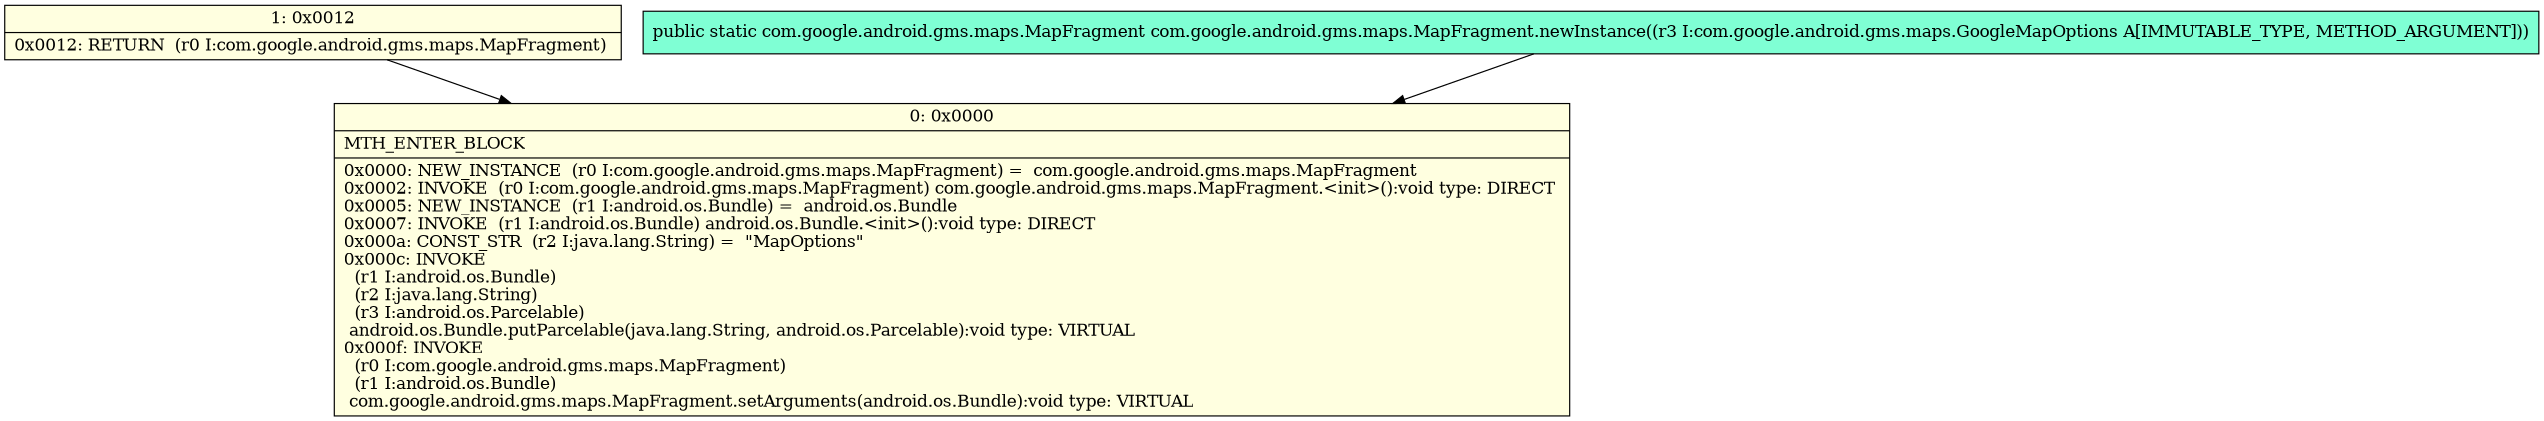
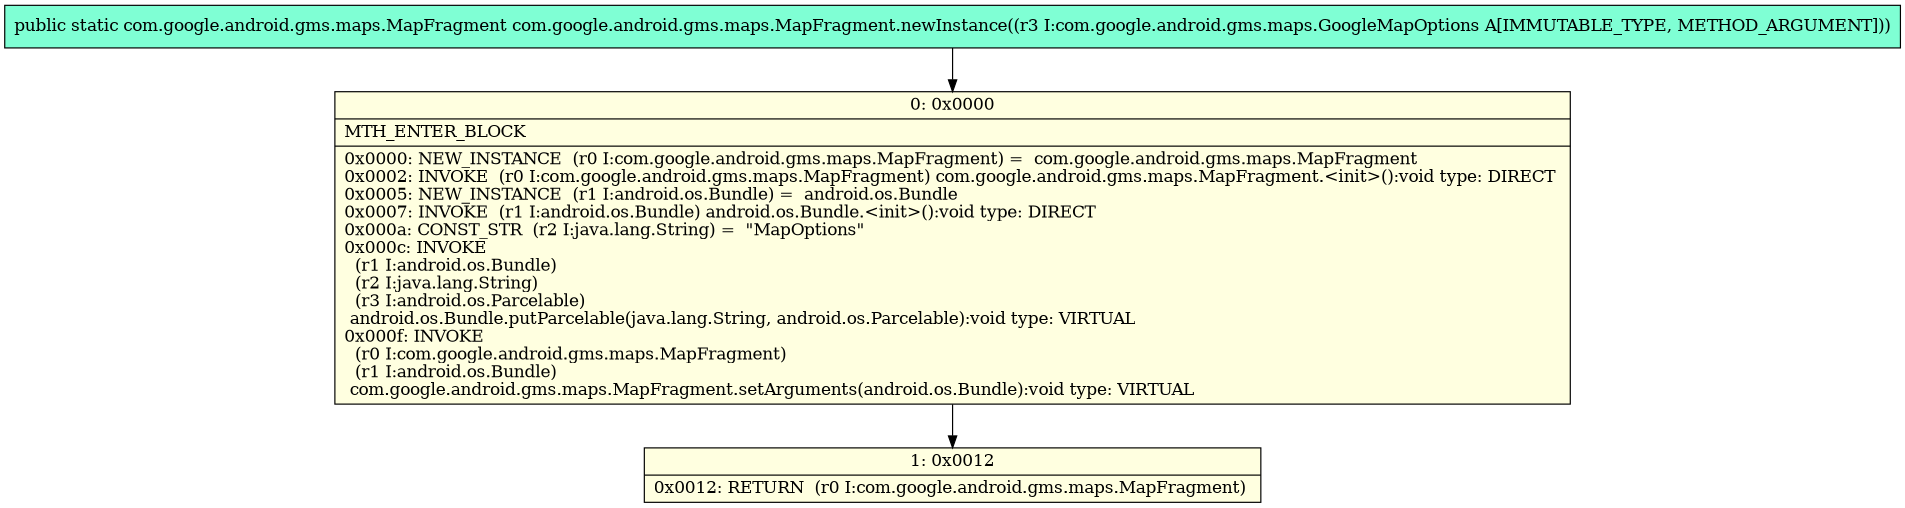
(443, 80) -> (953, 420)
